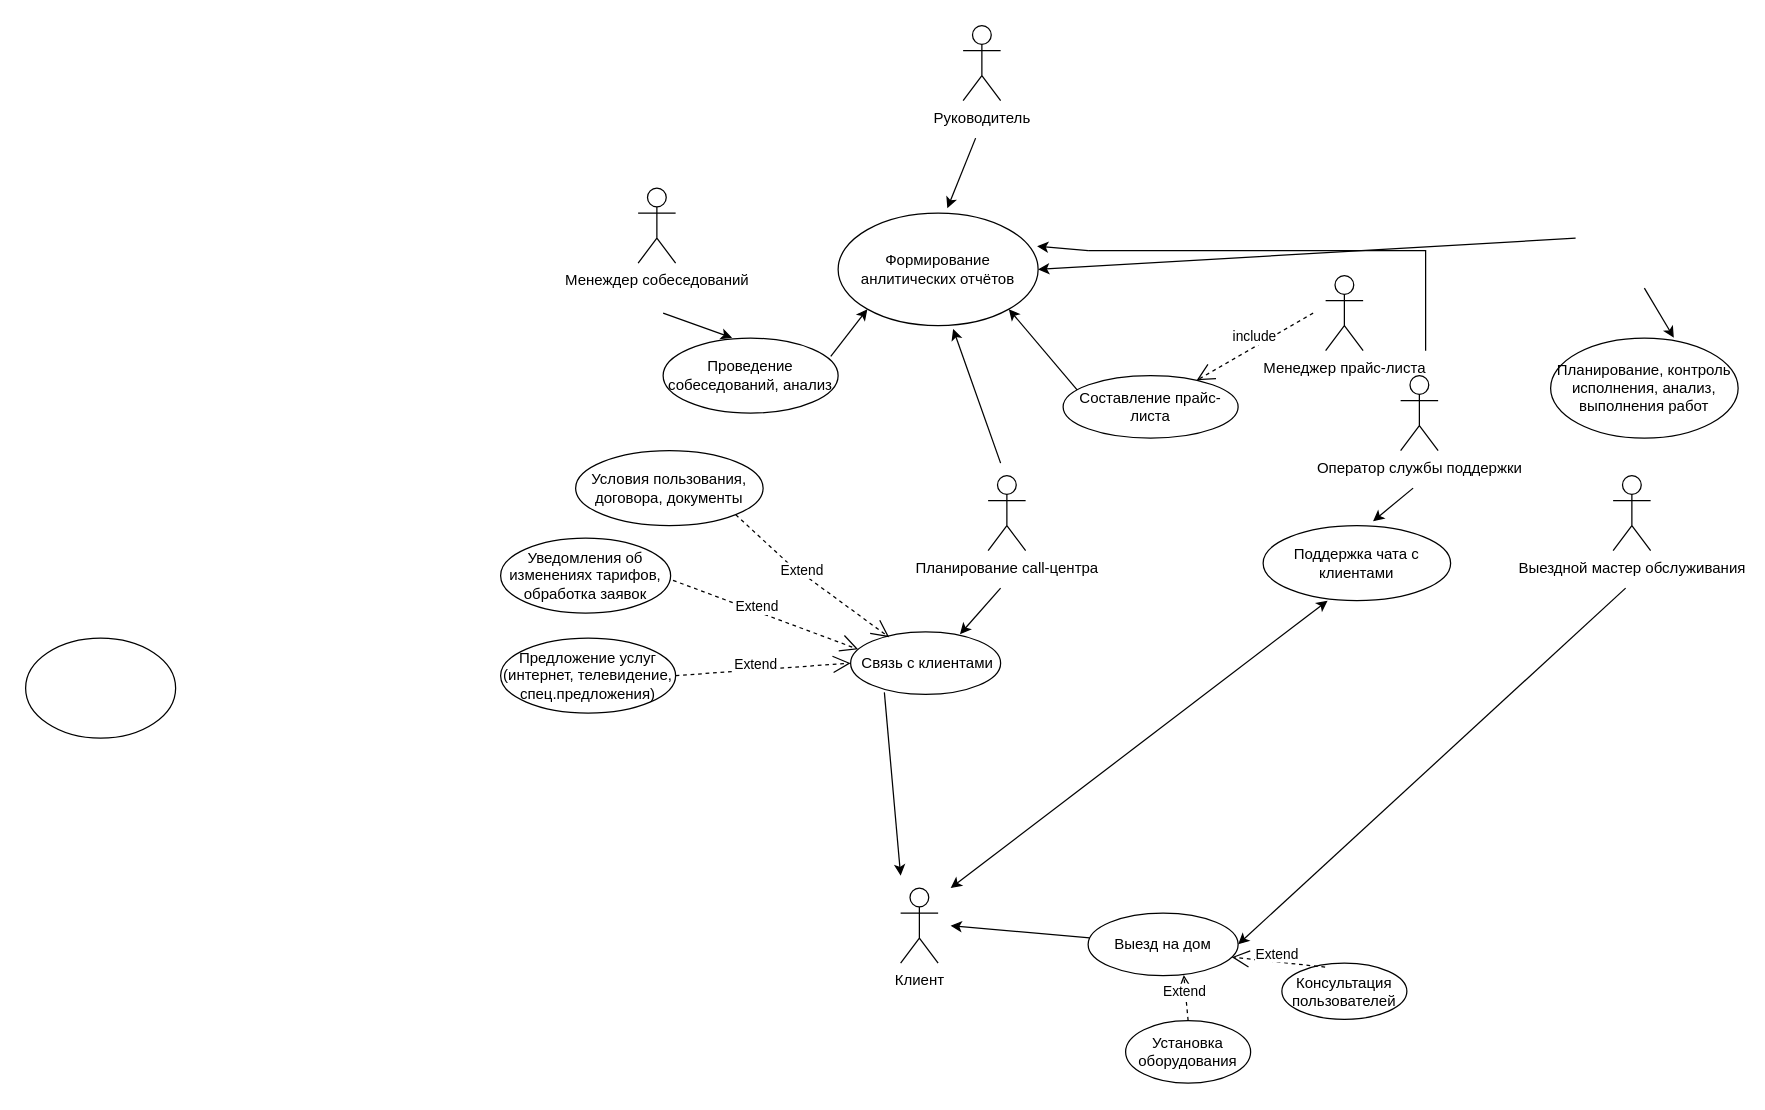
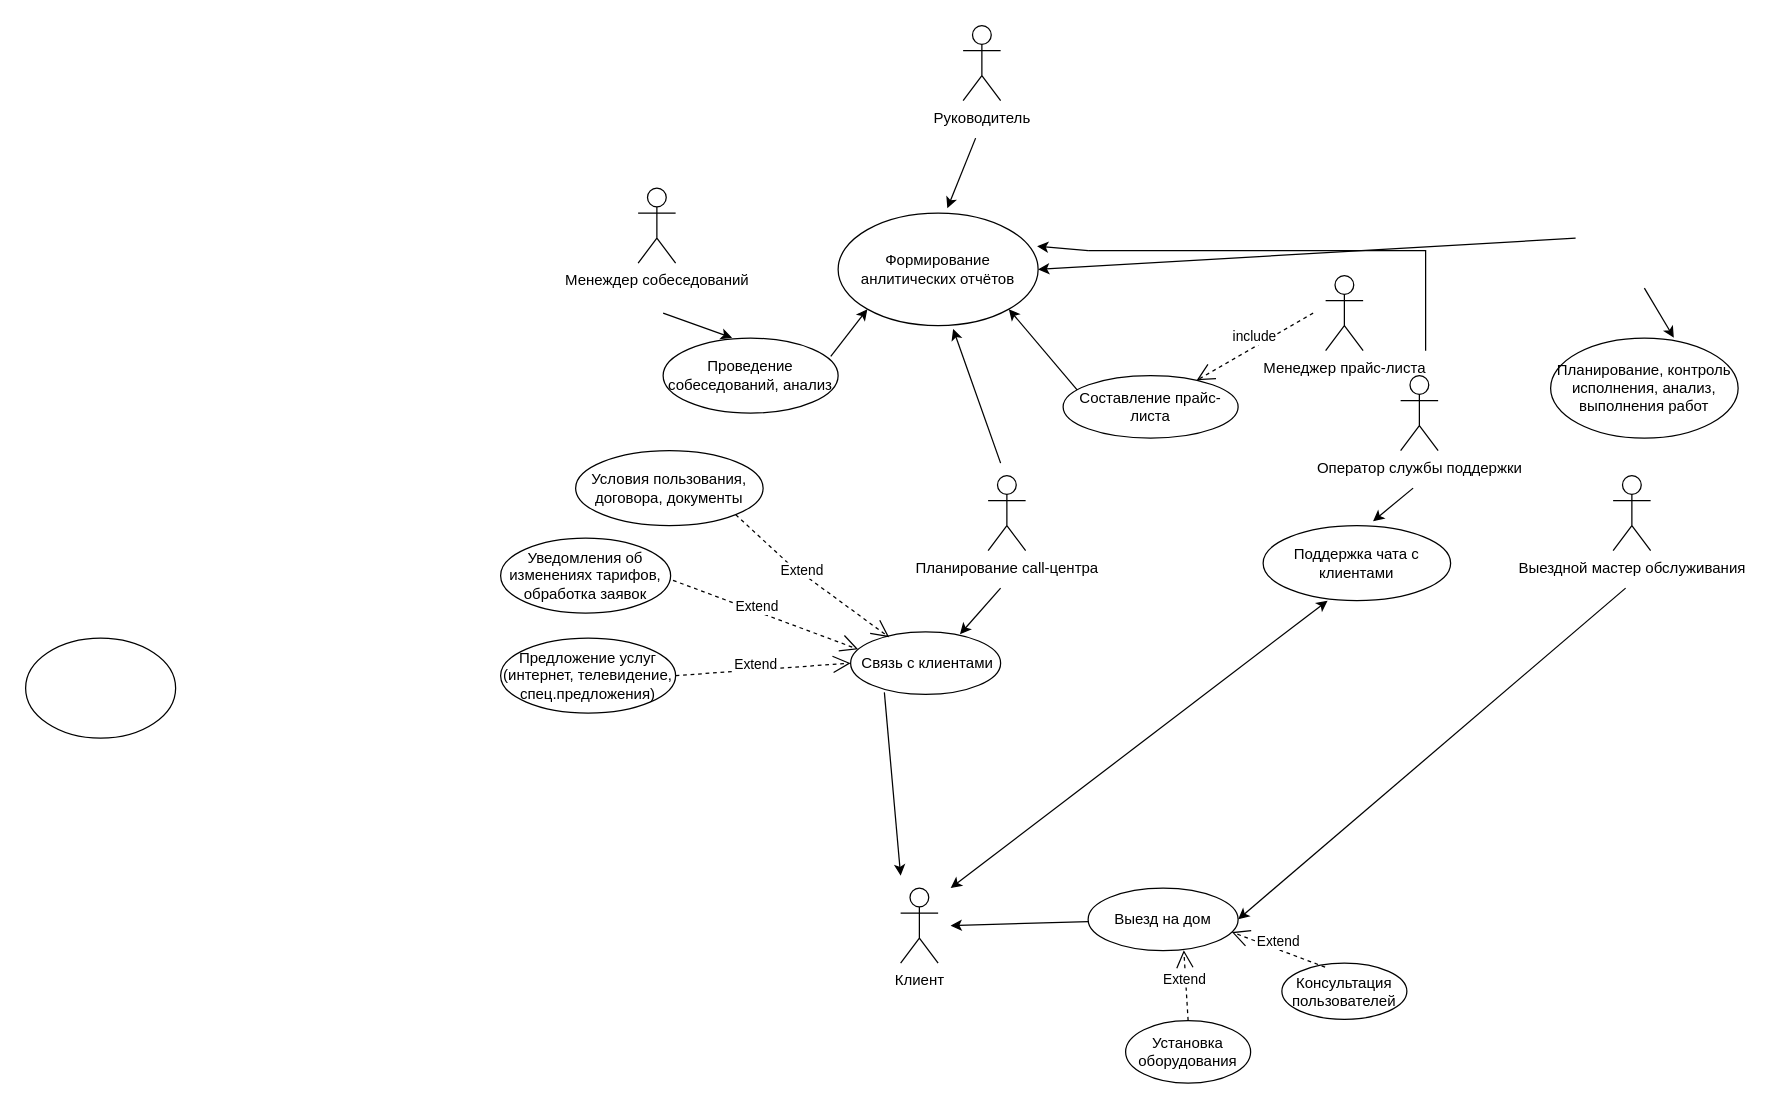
(1163, 944) -> (1163, 919)
